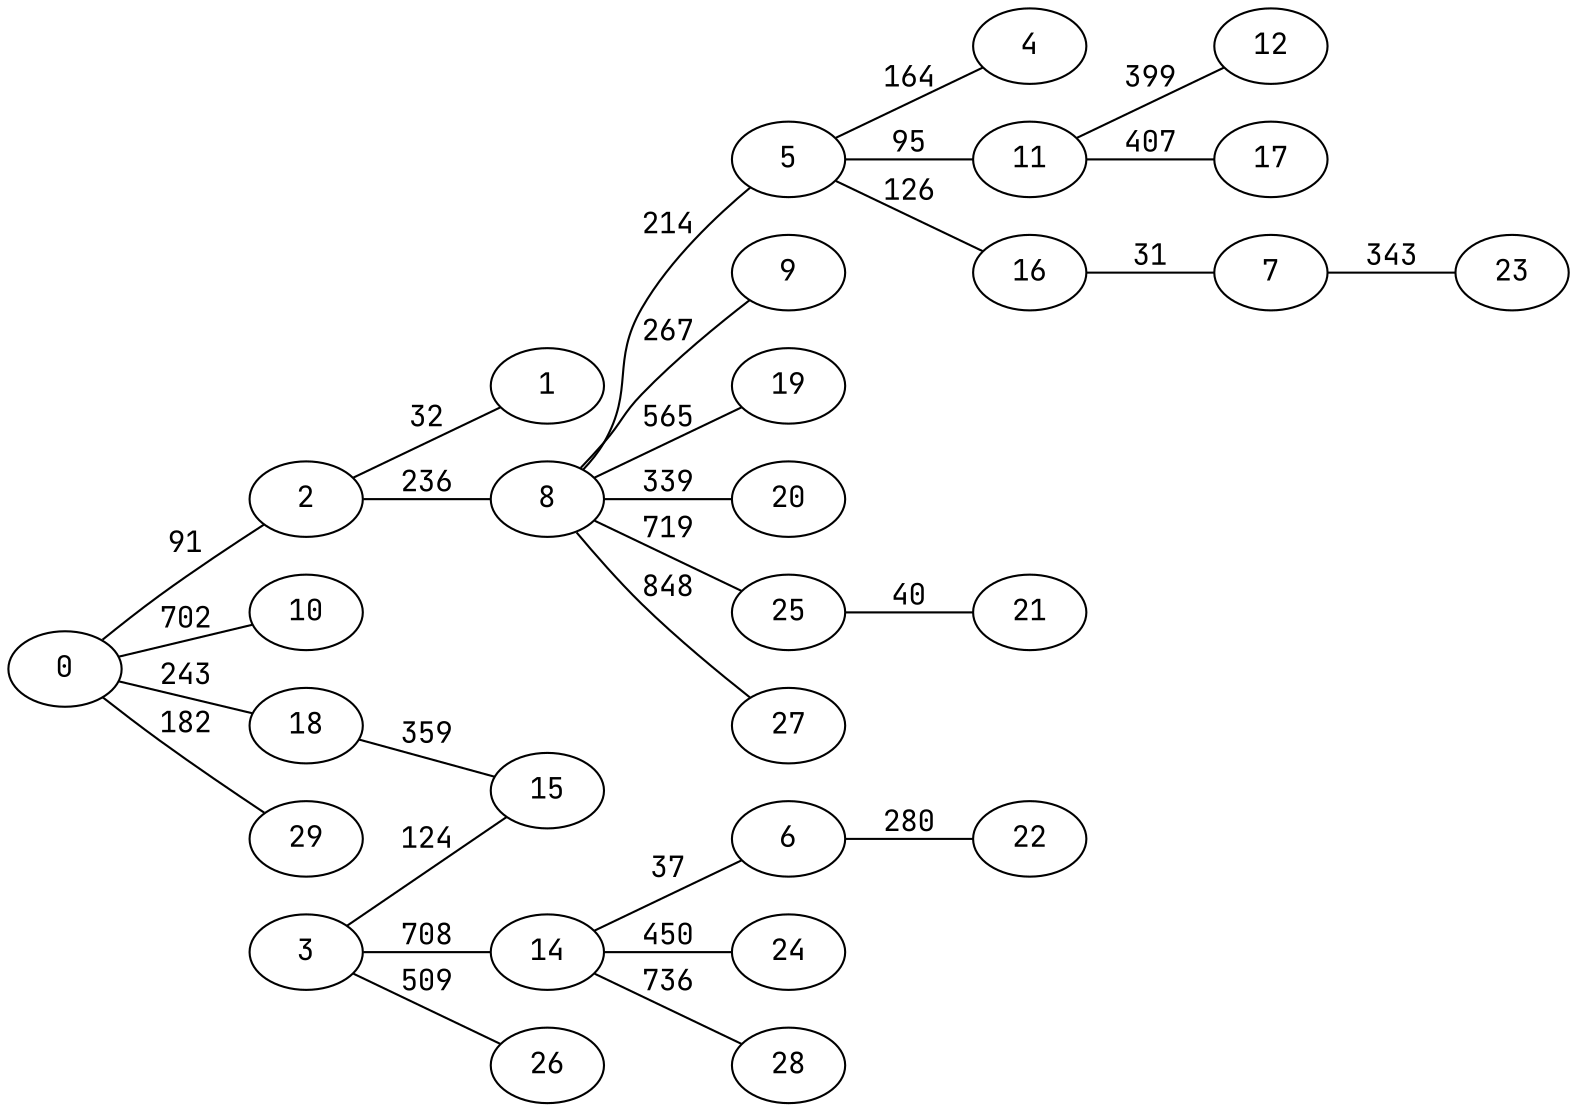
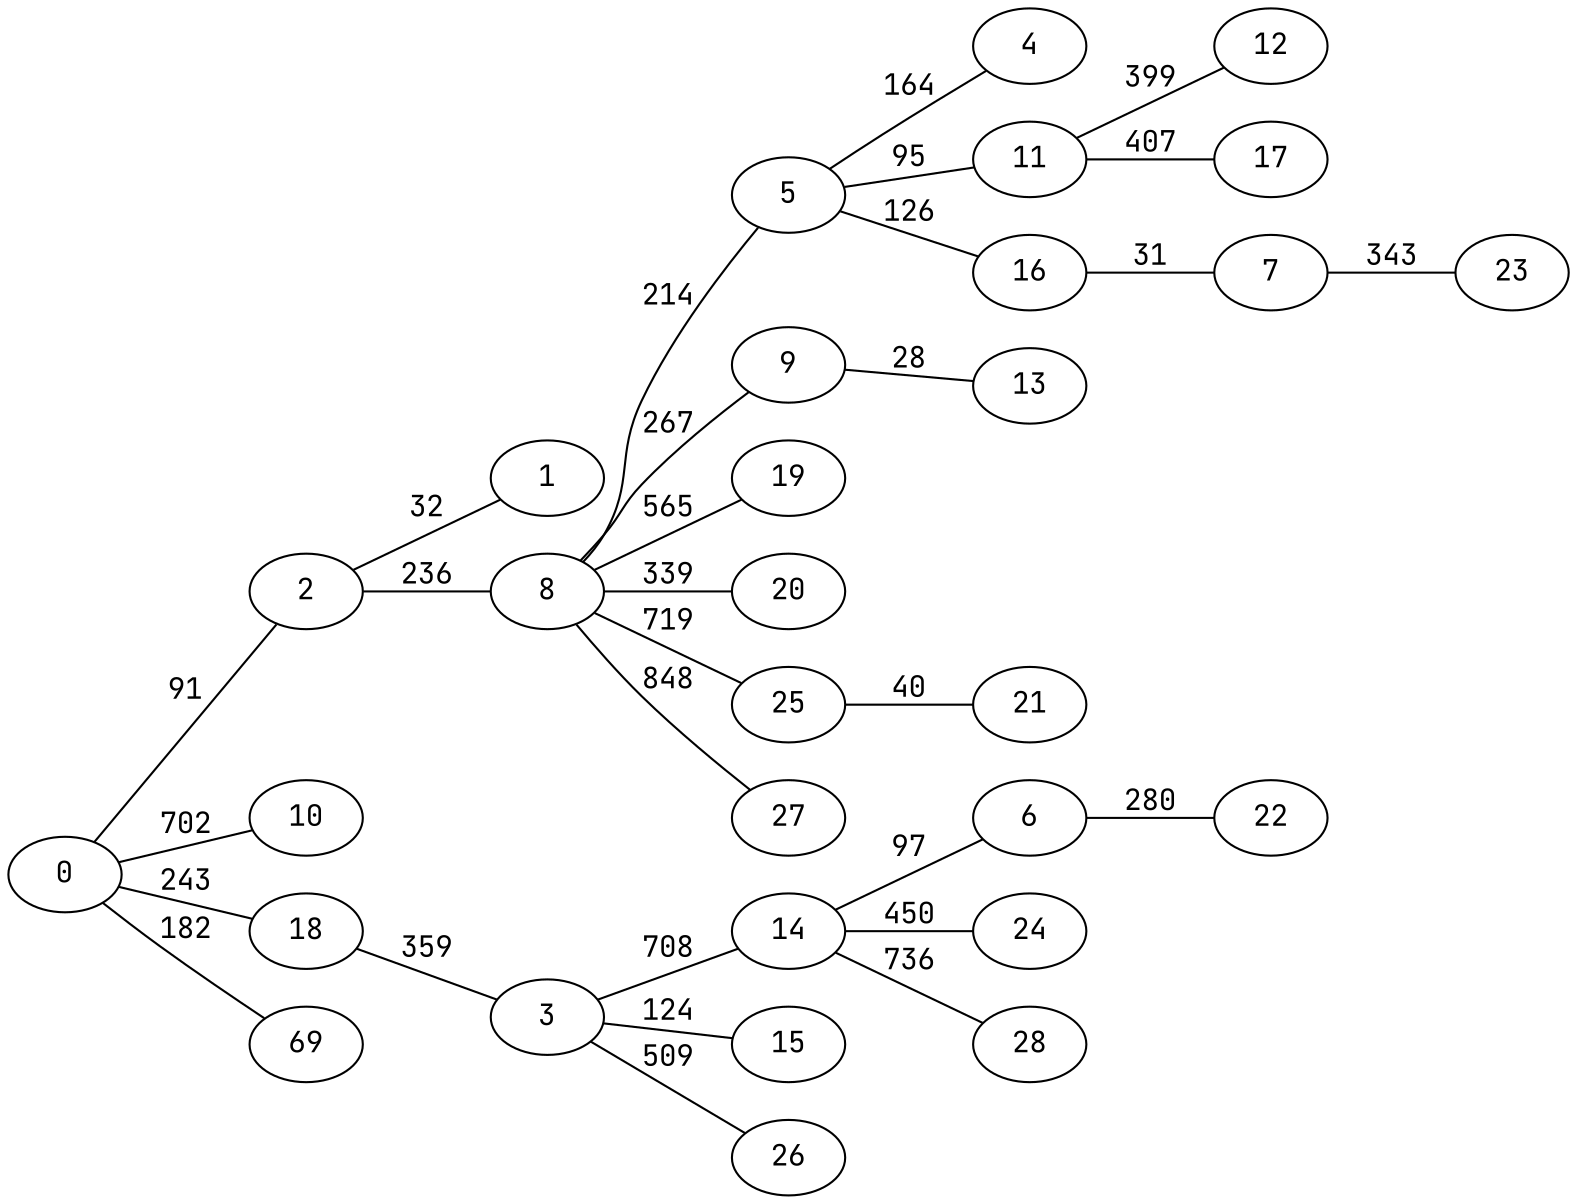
none -> (1030, 386)
(427, 758) -> (427, 974)
(306, 839) -> (306, 1044)
(668, 869) -> (909, 848)
